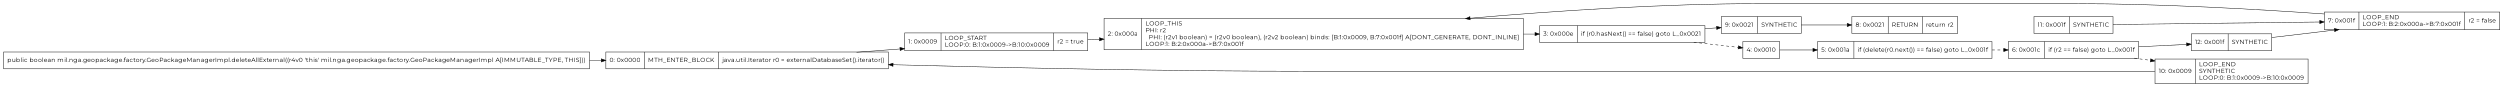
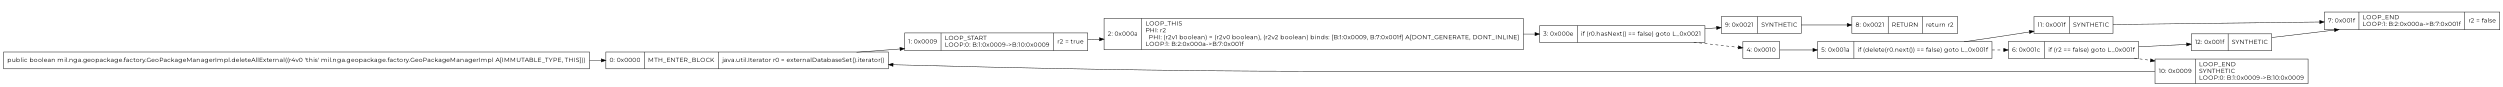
(1897, 4) -> none
none -> (1997, 37)
